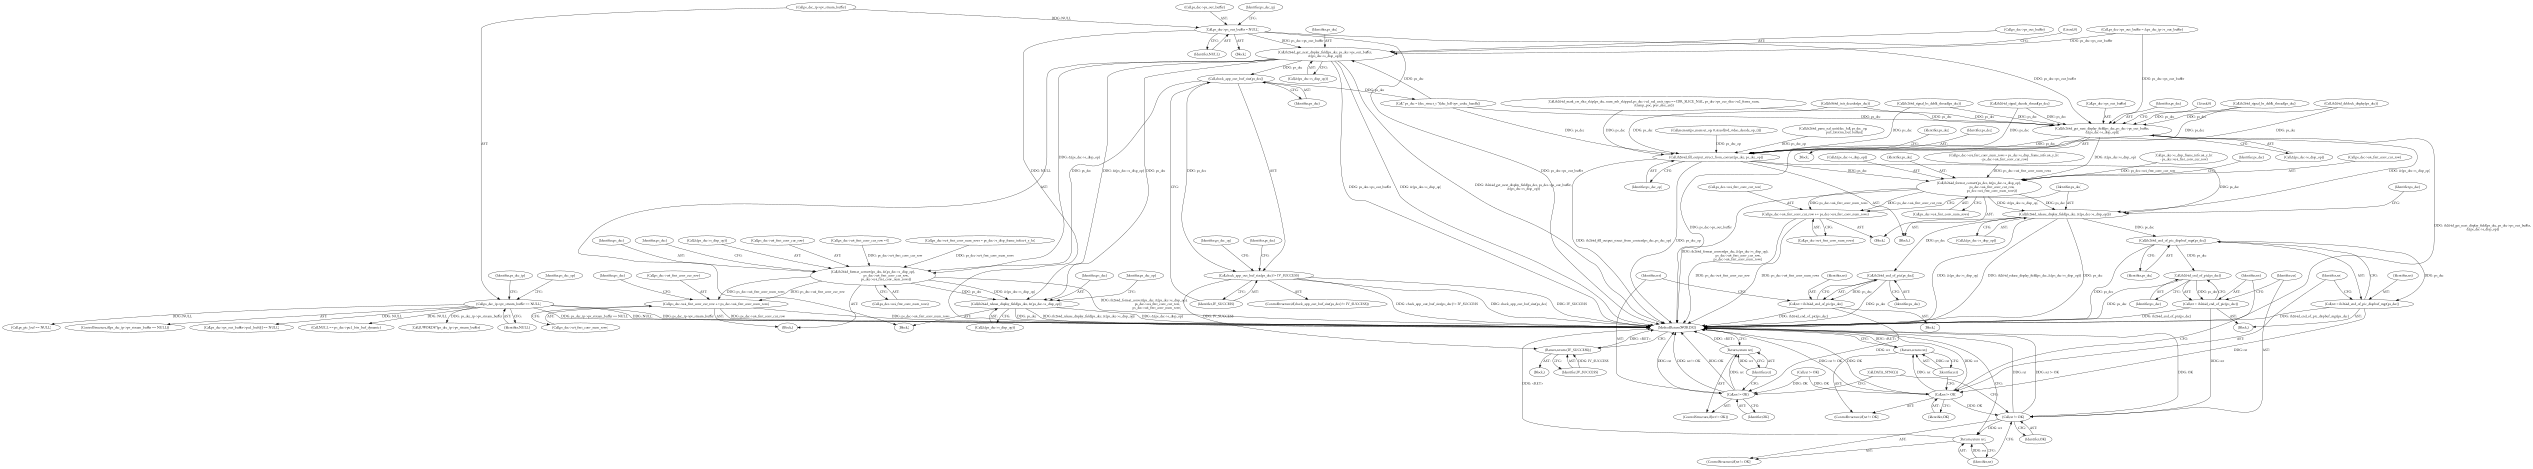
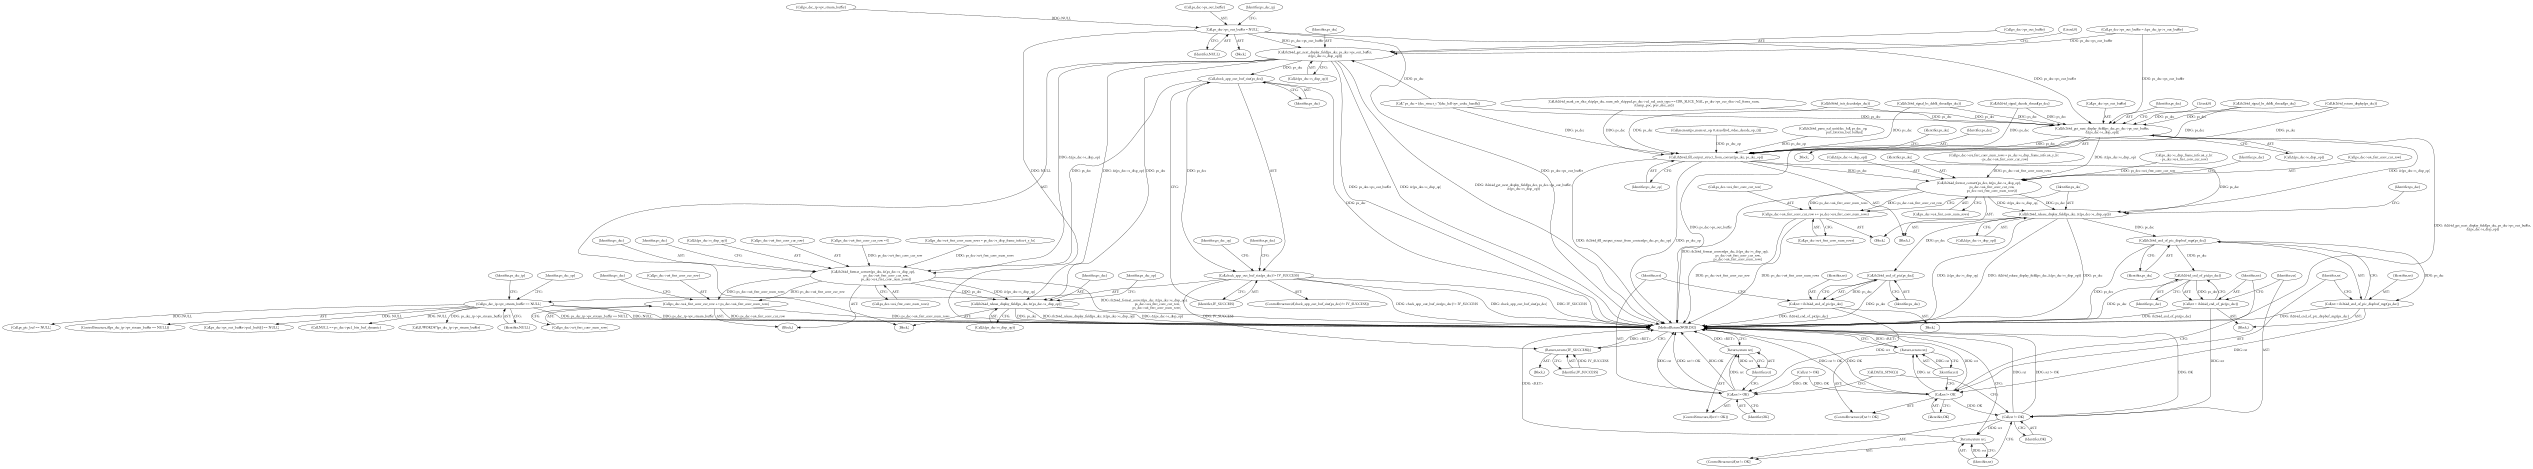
(496, 23) -> (889, 298)
(1338, 88) -> (1408, 250)
(2351, 103) -> (2351, 103)
